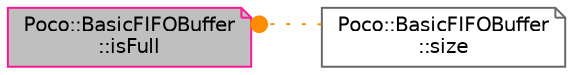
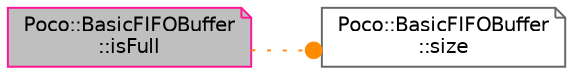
(294, 24) -> (279, 51)
